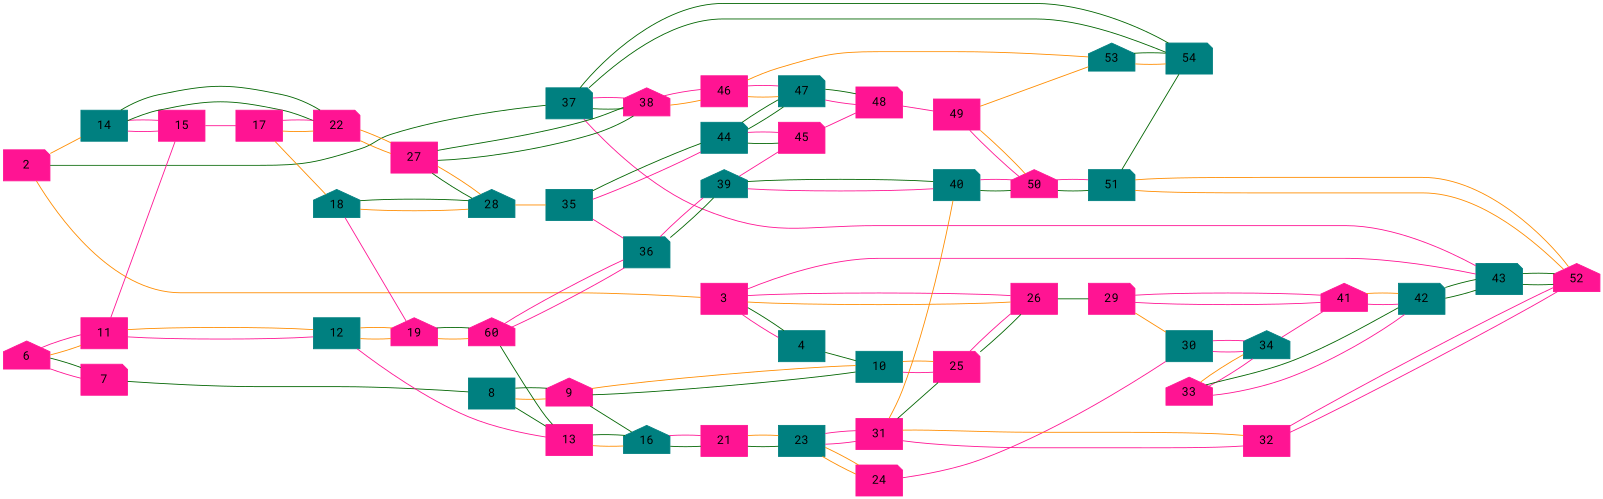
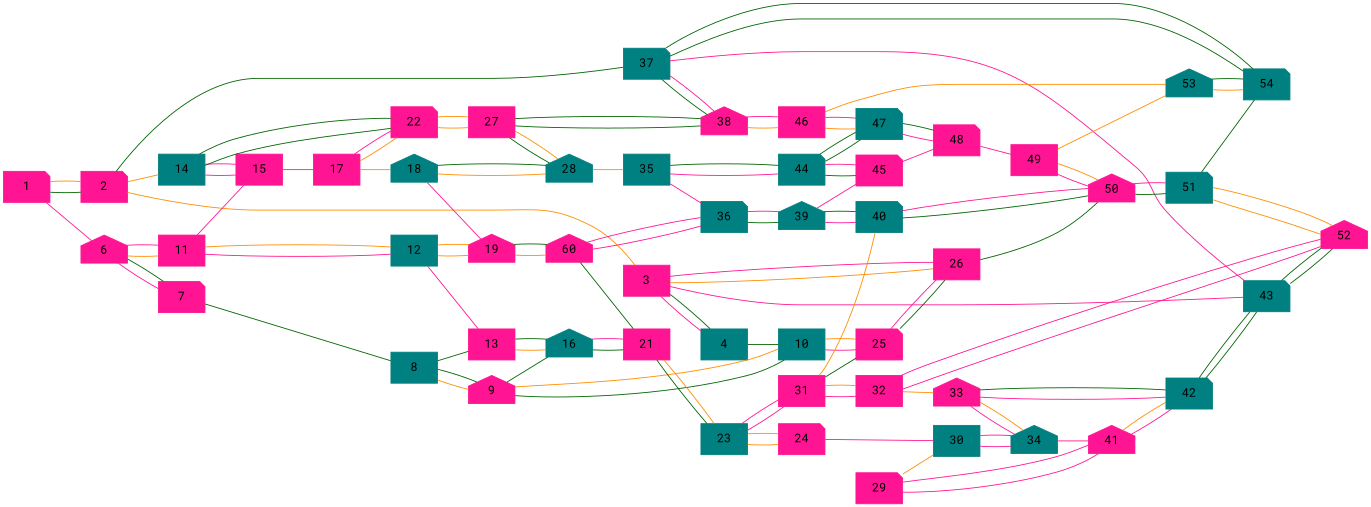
none -> (27, 187)
(1073, 299) -> (1043, 239)
(523, 382) -> (607, 296)
none -> (918, 392)
